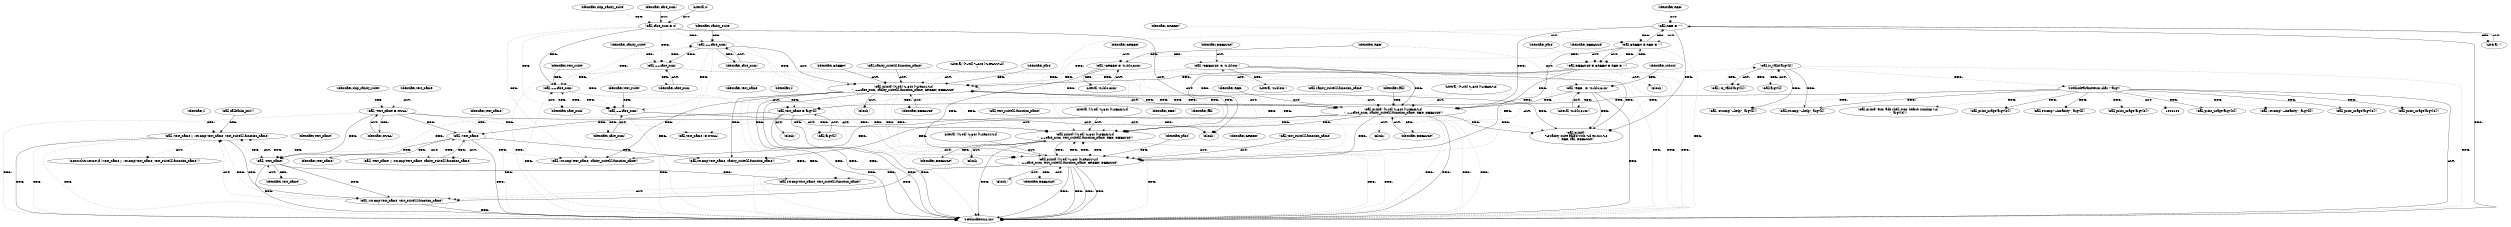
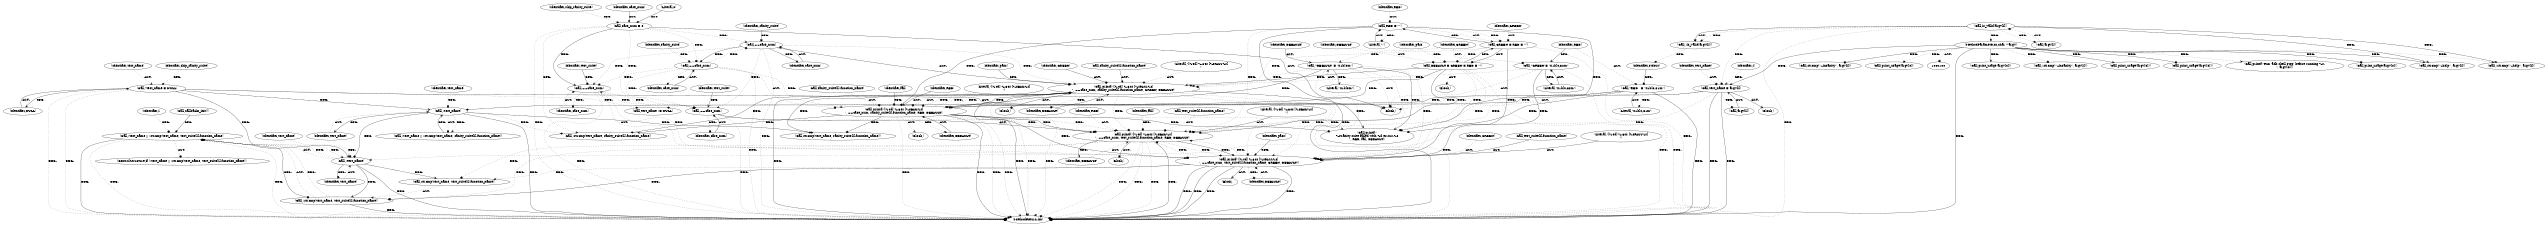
(1735, 71) -> (1672, 55)
(2452, 161) -> (1960, 136)
